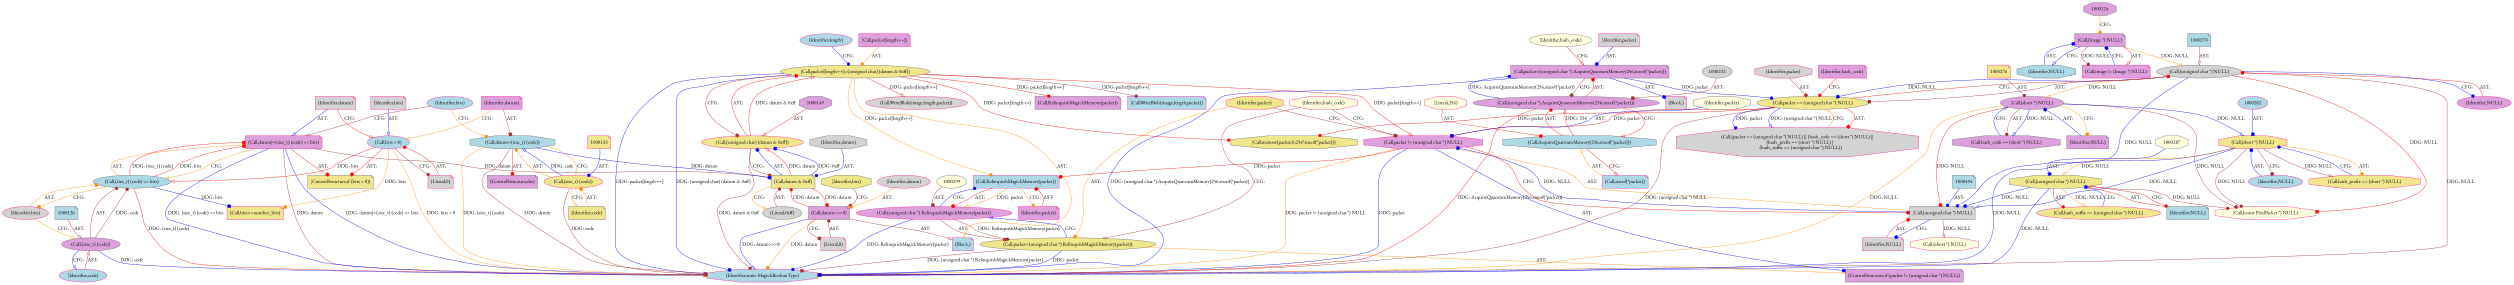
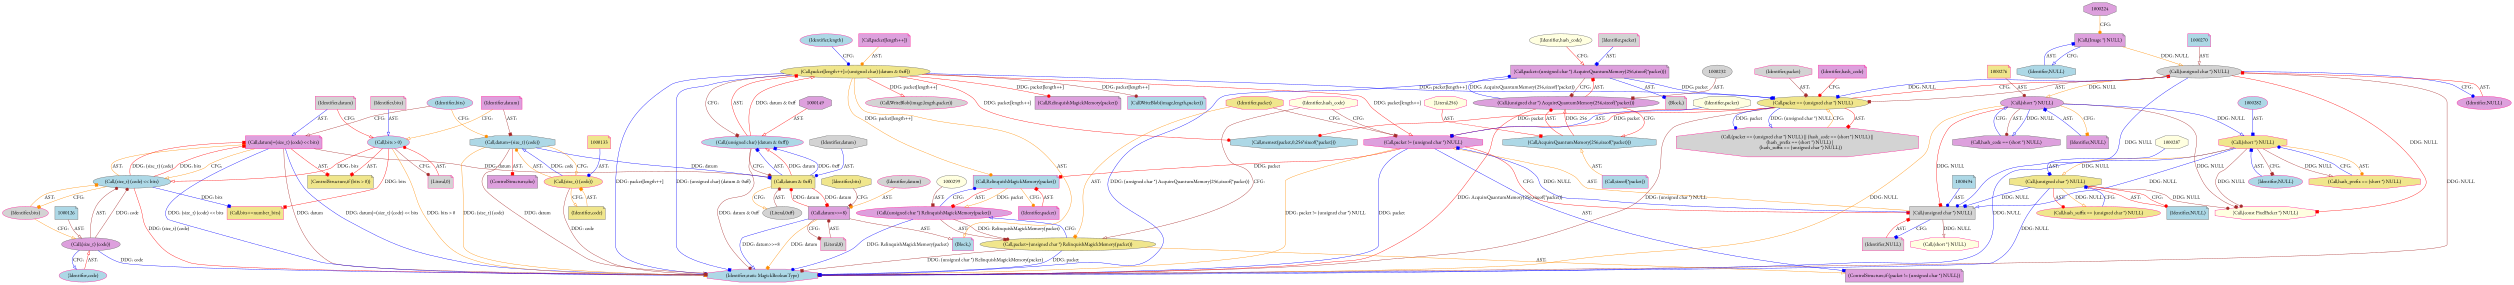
(2199, 40) -> (2199, 40)
(2116, 72) -> none
none -> (1349, 87)
(752, 142) -> (752, 142)
(1294, 142) -> (1294, 142)
(1601, 161) -> none
(353, 194) -> (353, 194)
